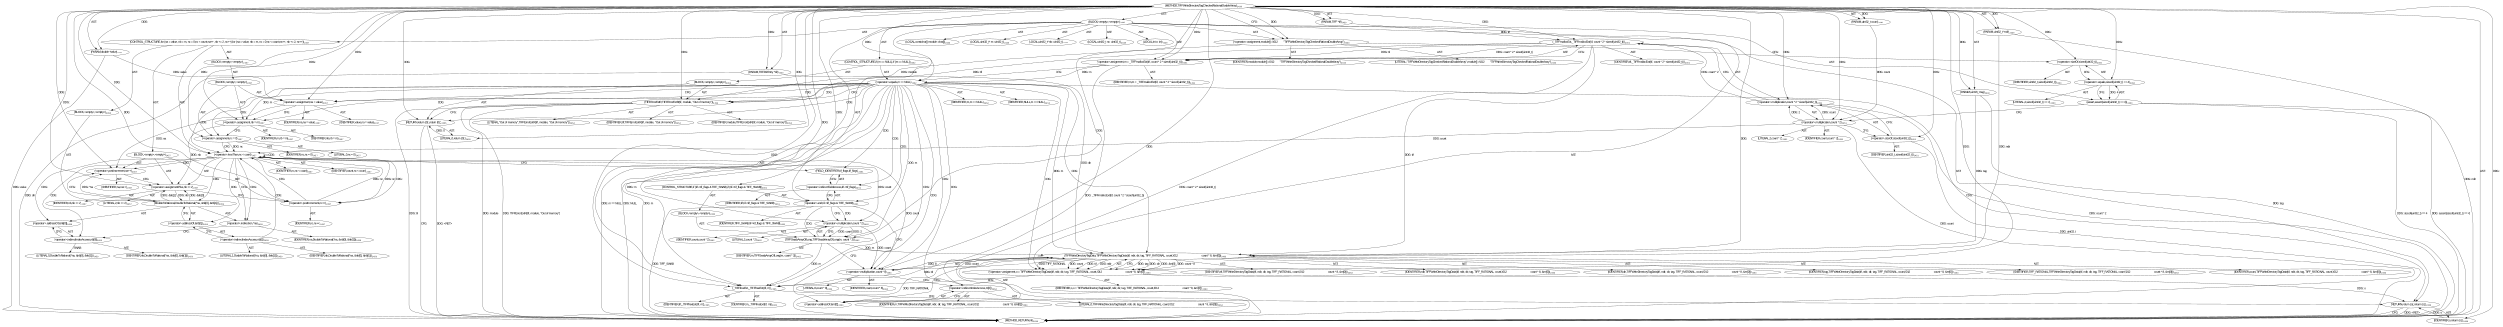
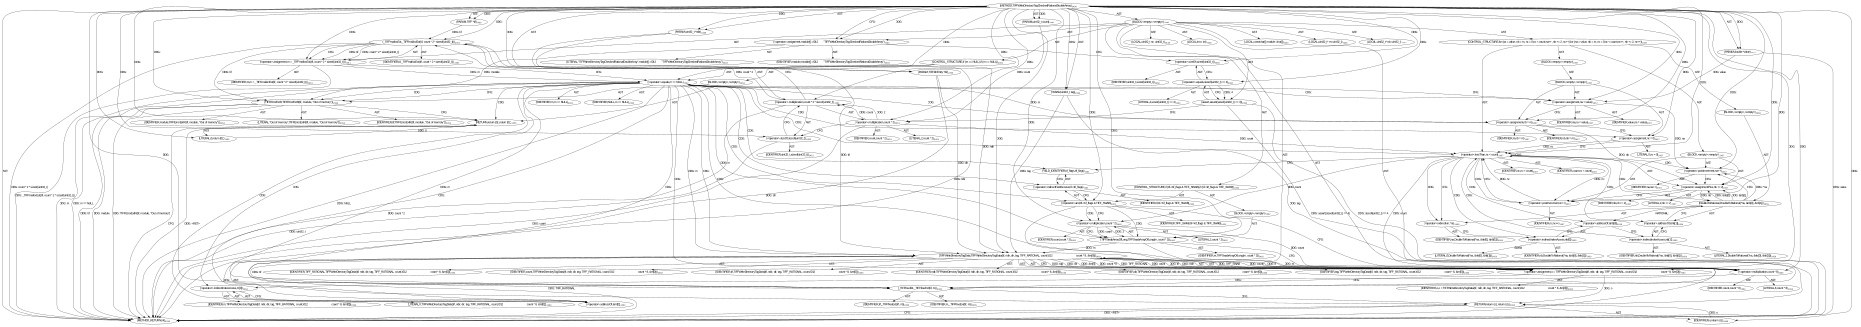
(302, 155) -> none
(144, 214) -> (1663, 214)
none -> (1627, 231)
